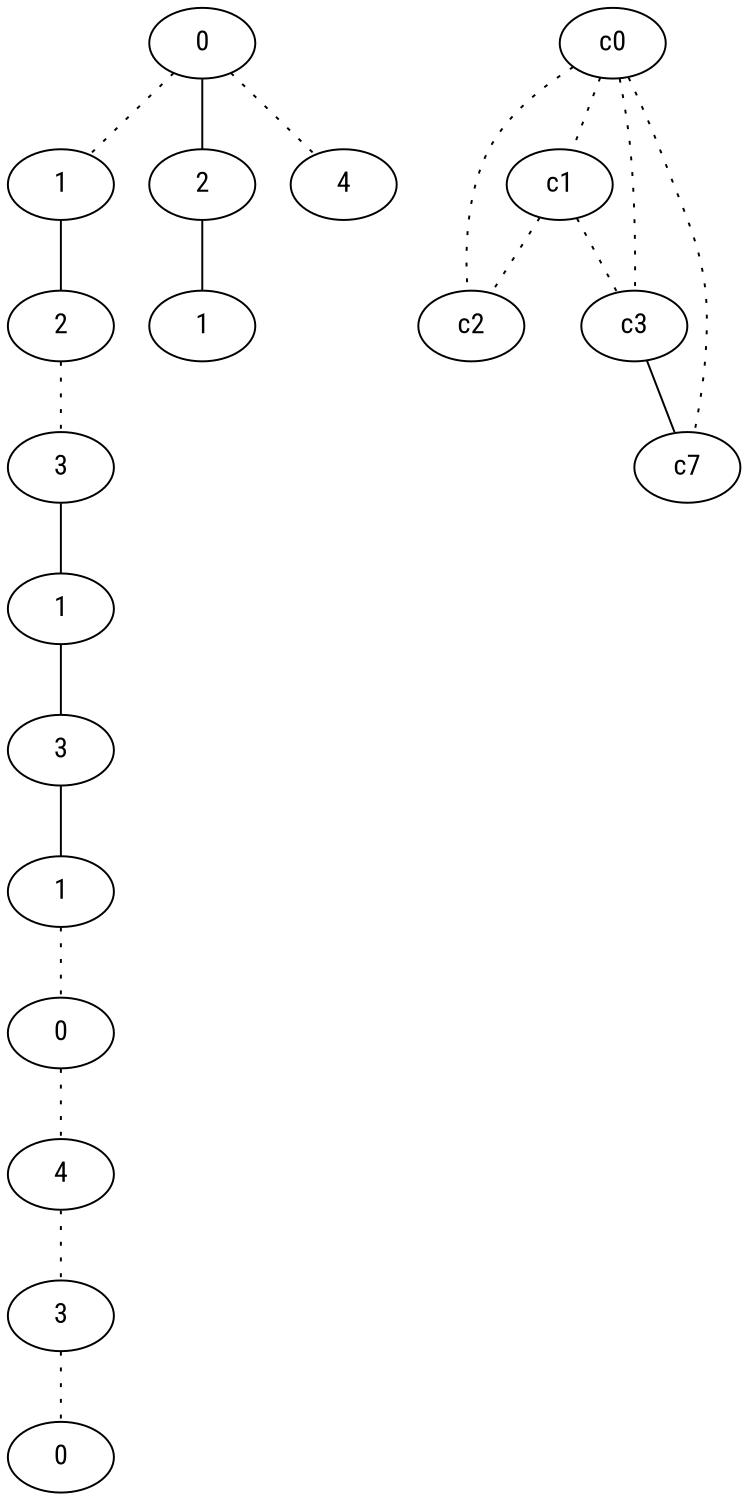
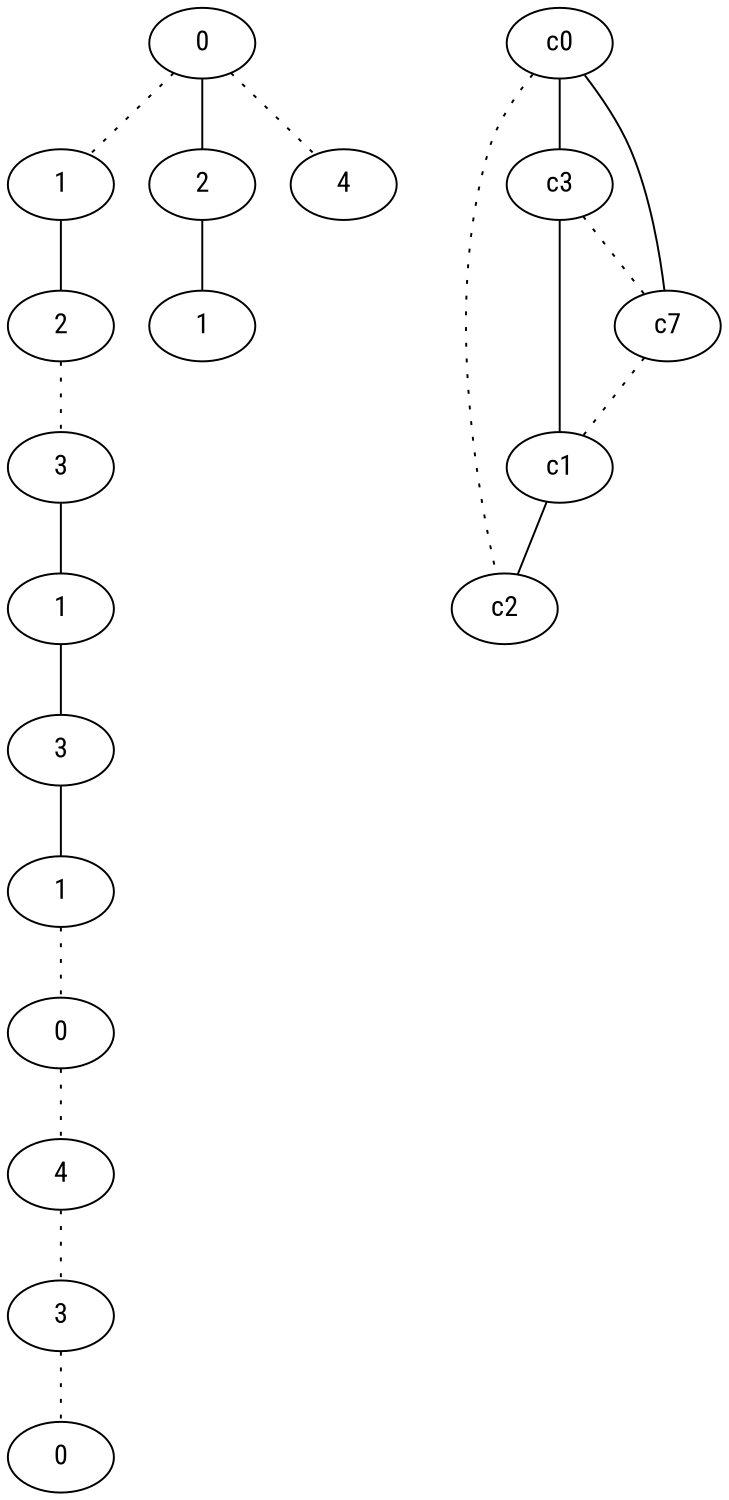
(586, 114) -> (614, 397)
(633, 184) -> (560, 114)
(697, 249) -> (641, 177)
(515, 255) -> (532, 538)
(597, 255) -> (560, 326)
(661, 396) -> (614, 255)
